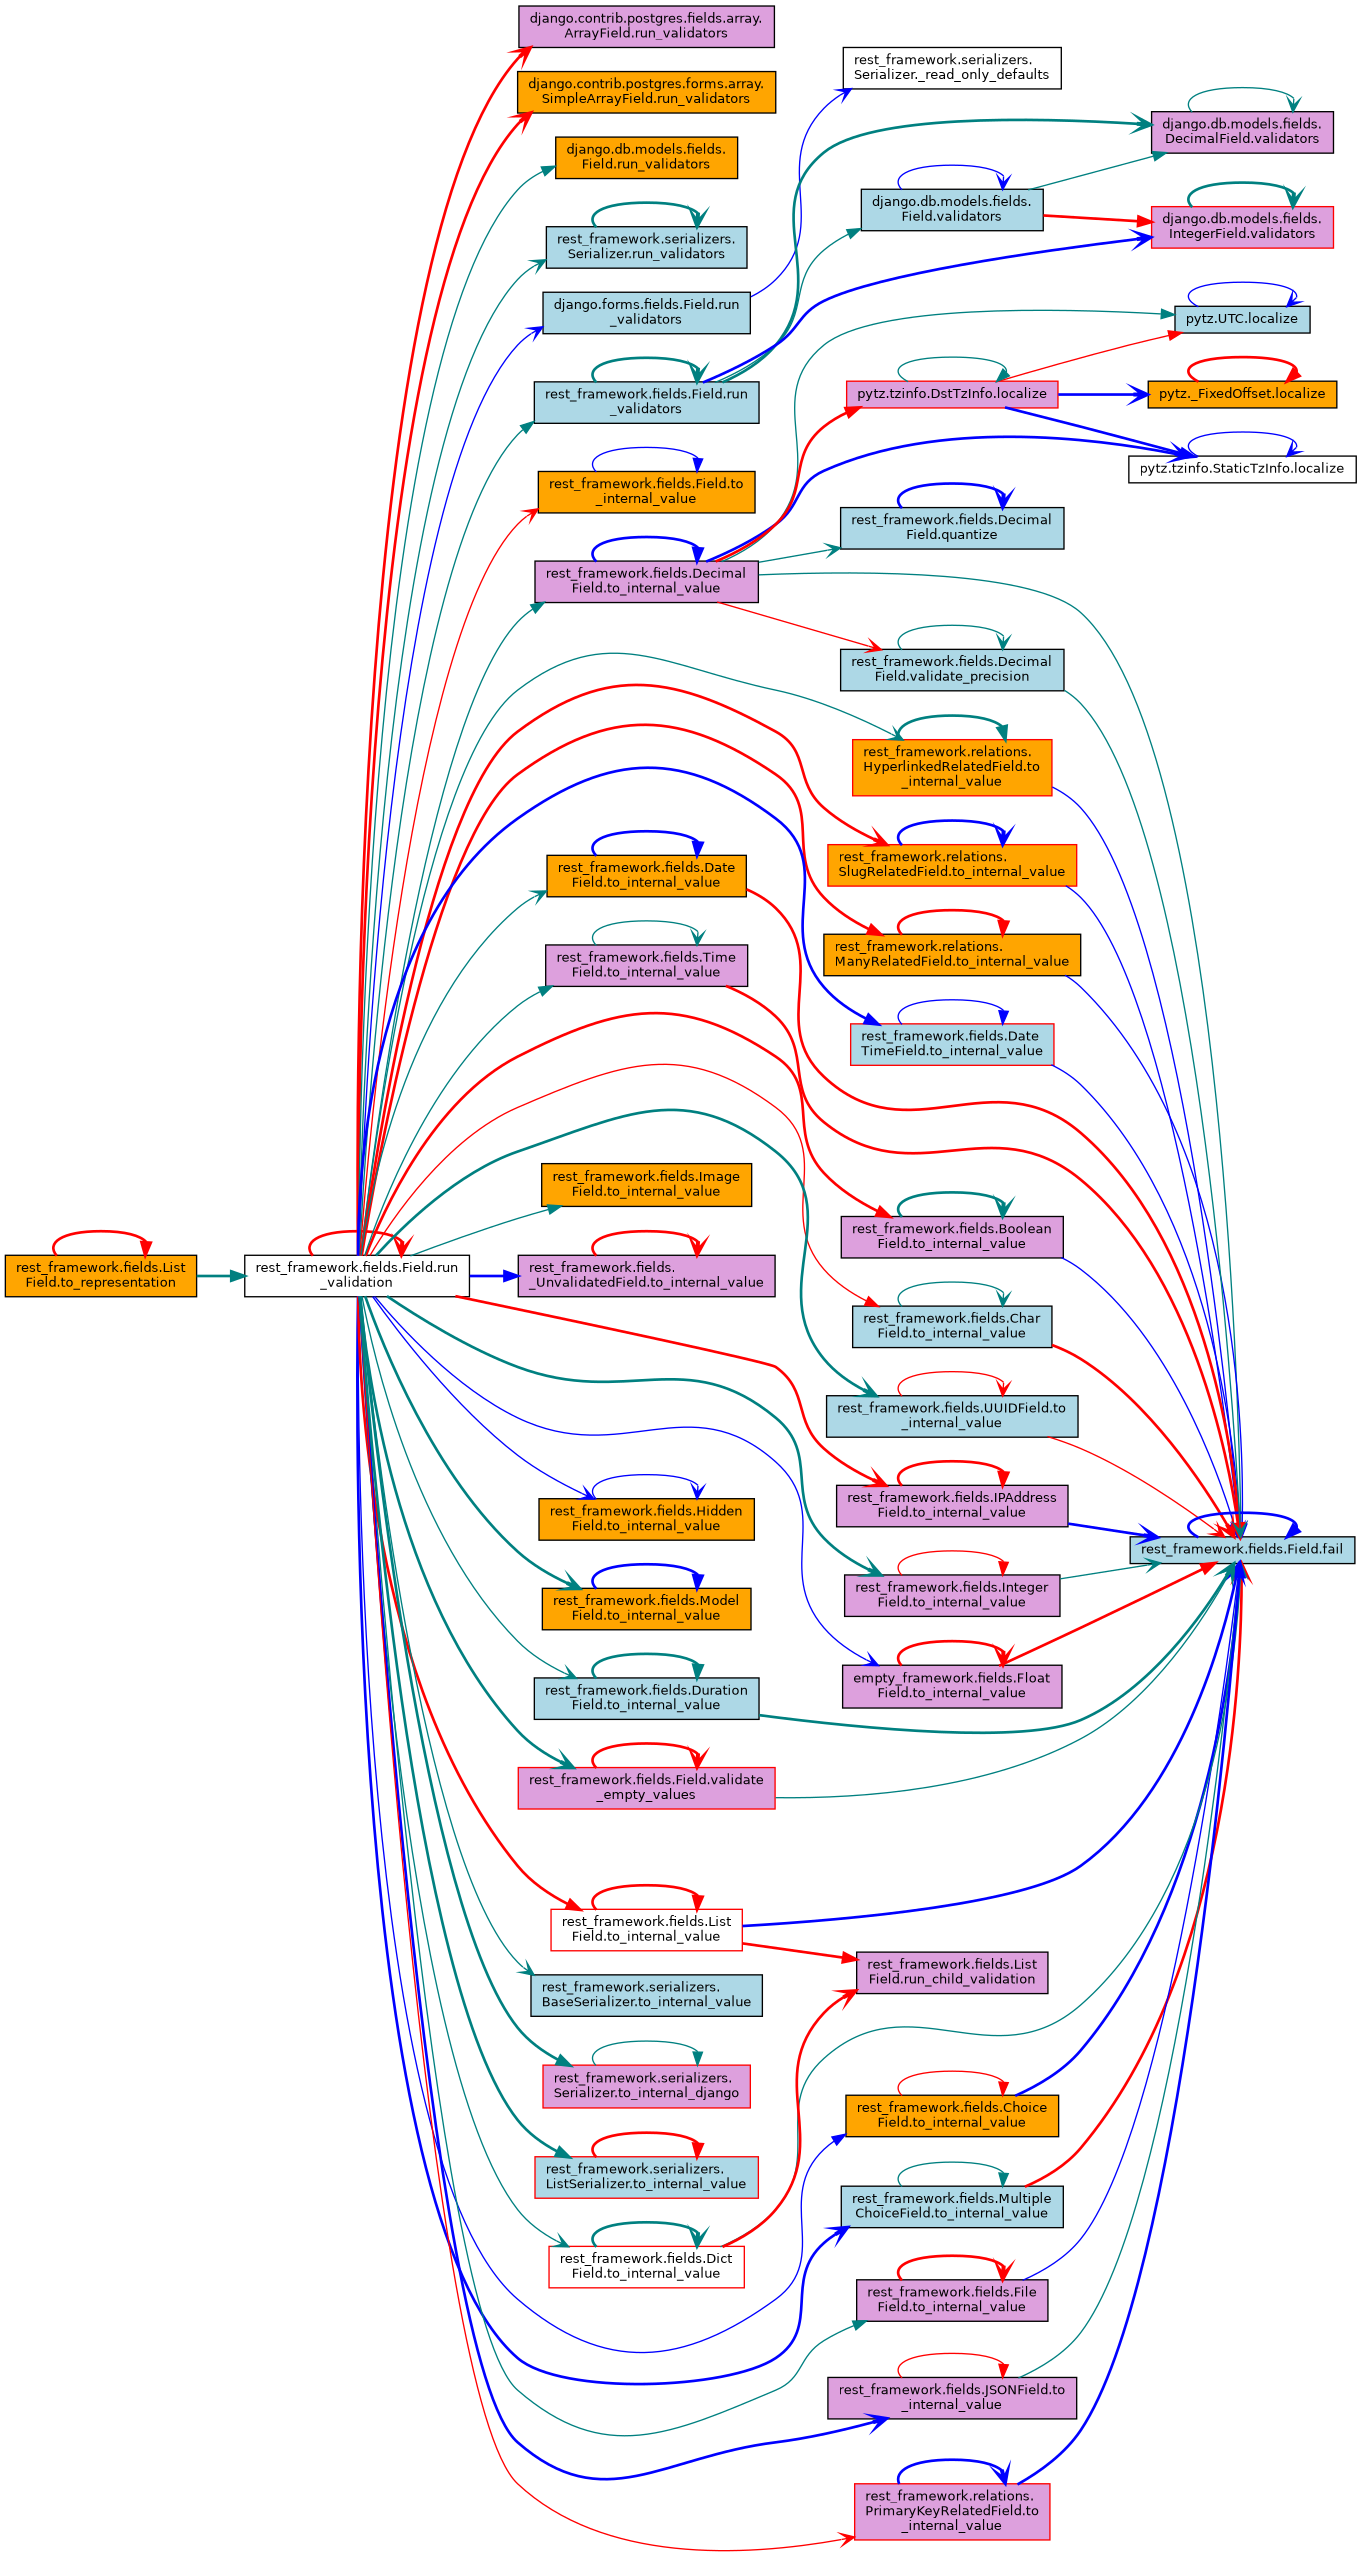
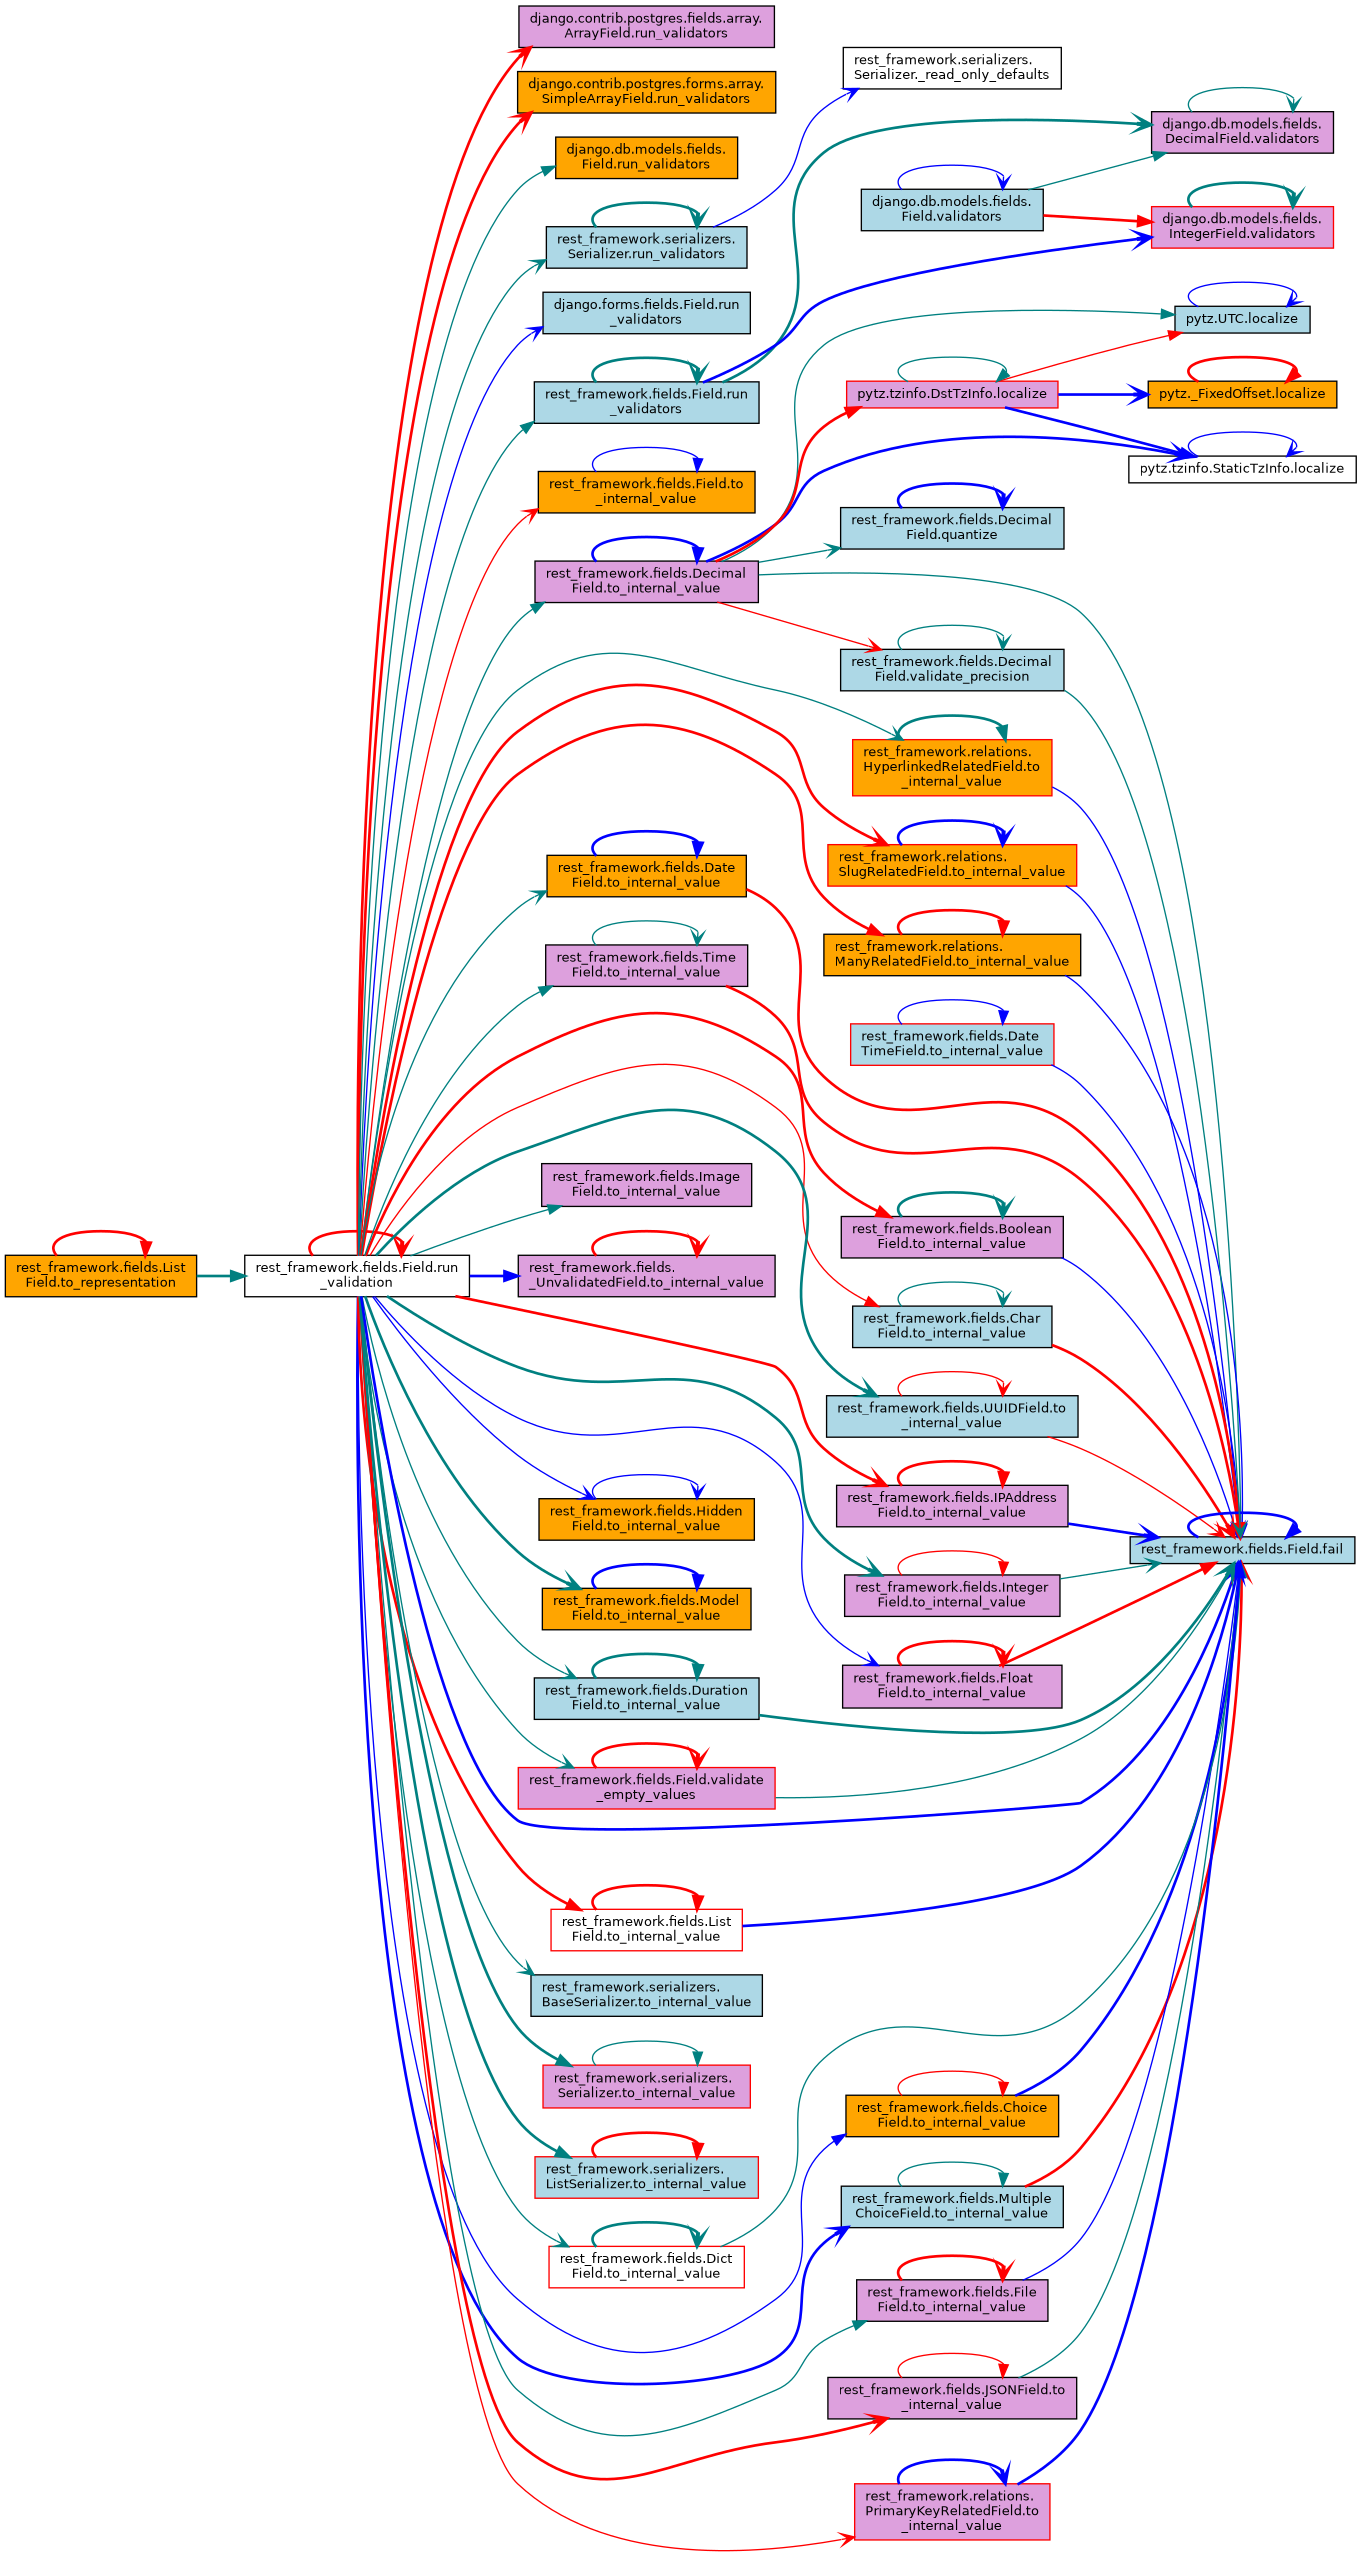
(800, 164) -> (791, 171)
(807, 272) -> none
(533, 809) -> (662, 1828)
(647, 1185) -> (647, 1185)
(415, 1551) -> (420, 1564)
(952, 1687) -> (952, 1687)
(952, 1973) -> none
(647, 2087) -> (647, 2087)
(482, 2362) -> (482, 2362)
